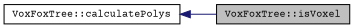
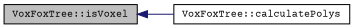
(203, 14) -> (161, 14)
